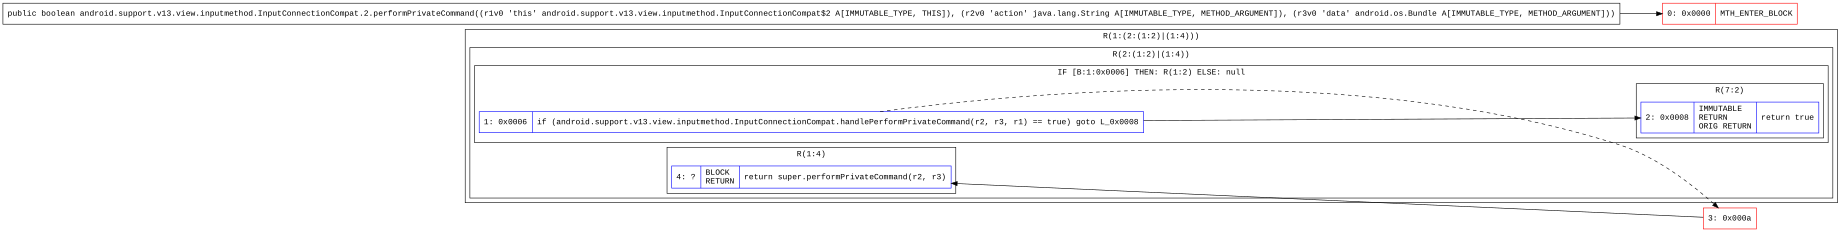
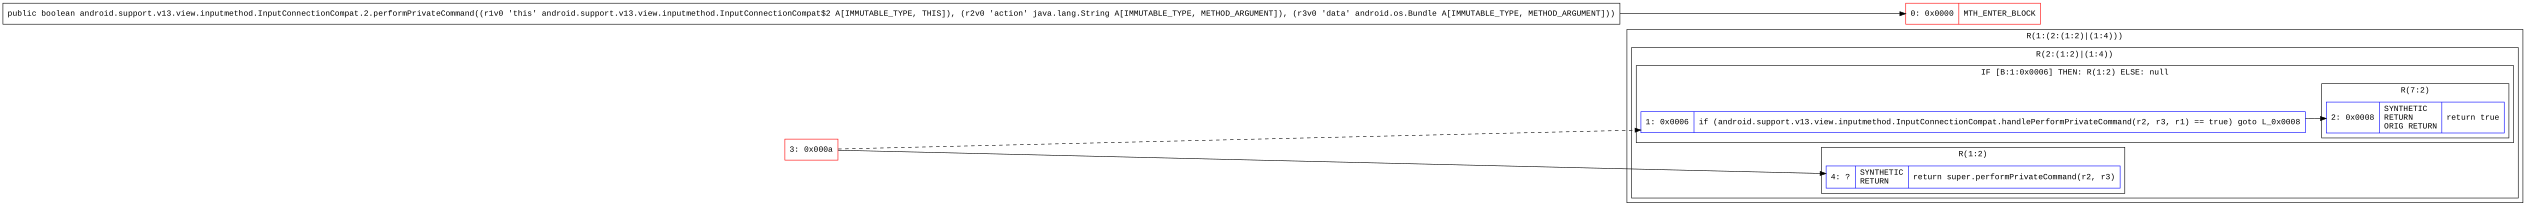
(1308, 92) -> (1237, 140)
(1721, 108) -> (2406, 108)
(811, 154) -> (1973, 154)
(718, 172) -> (1882, 172)
